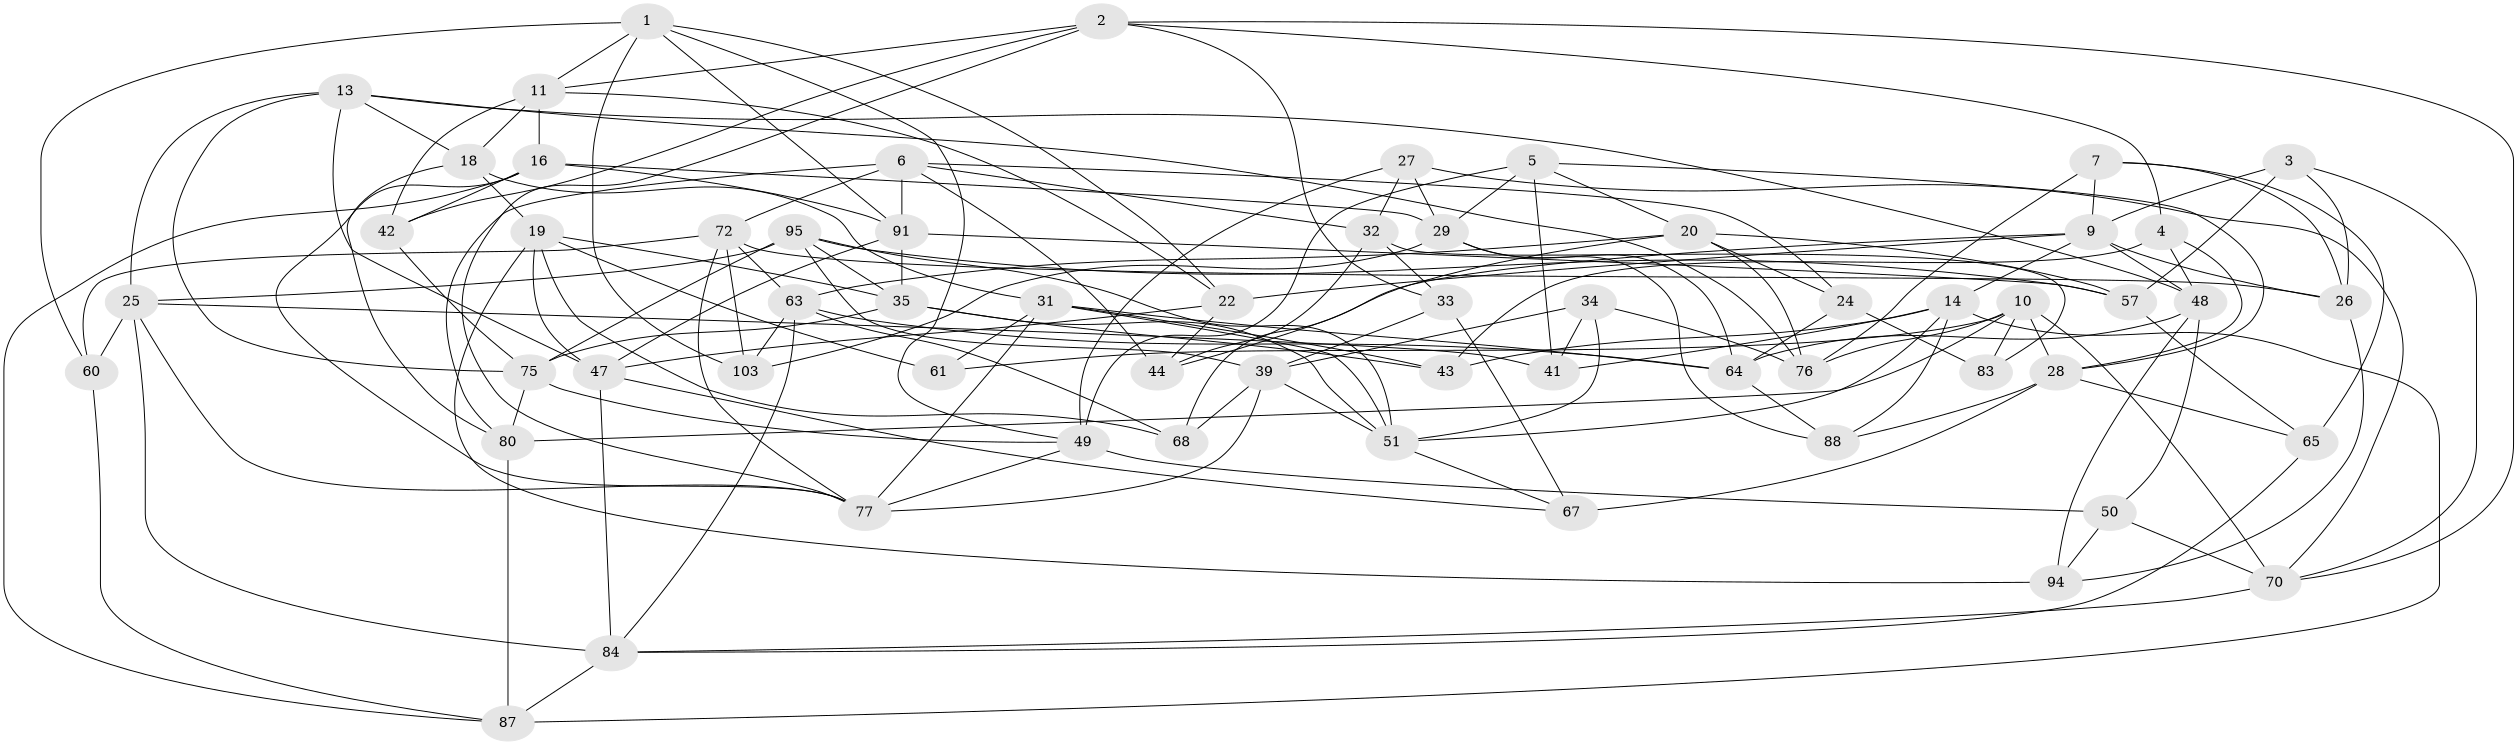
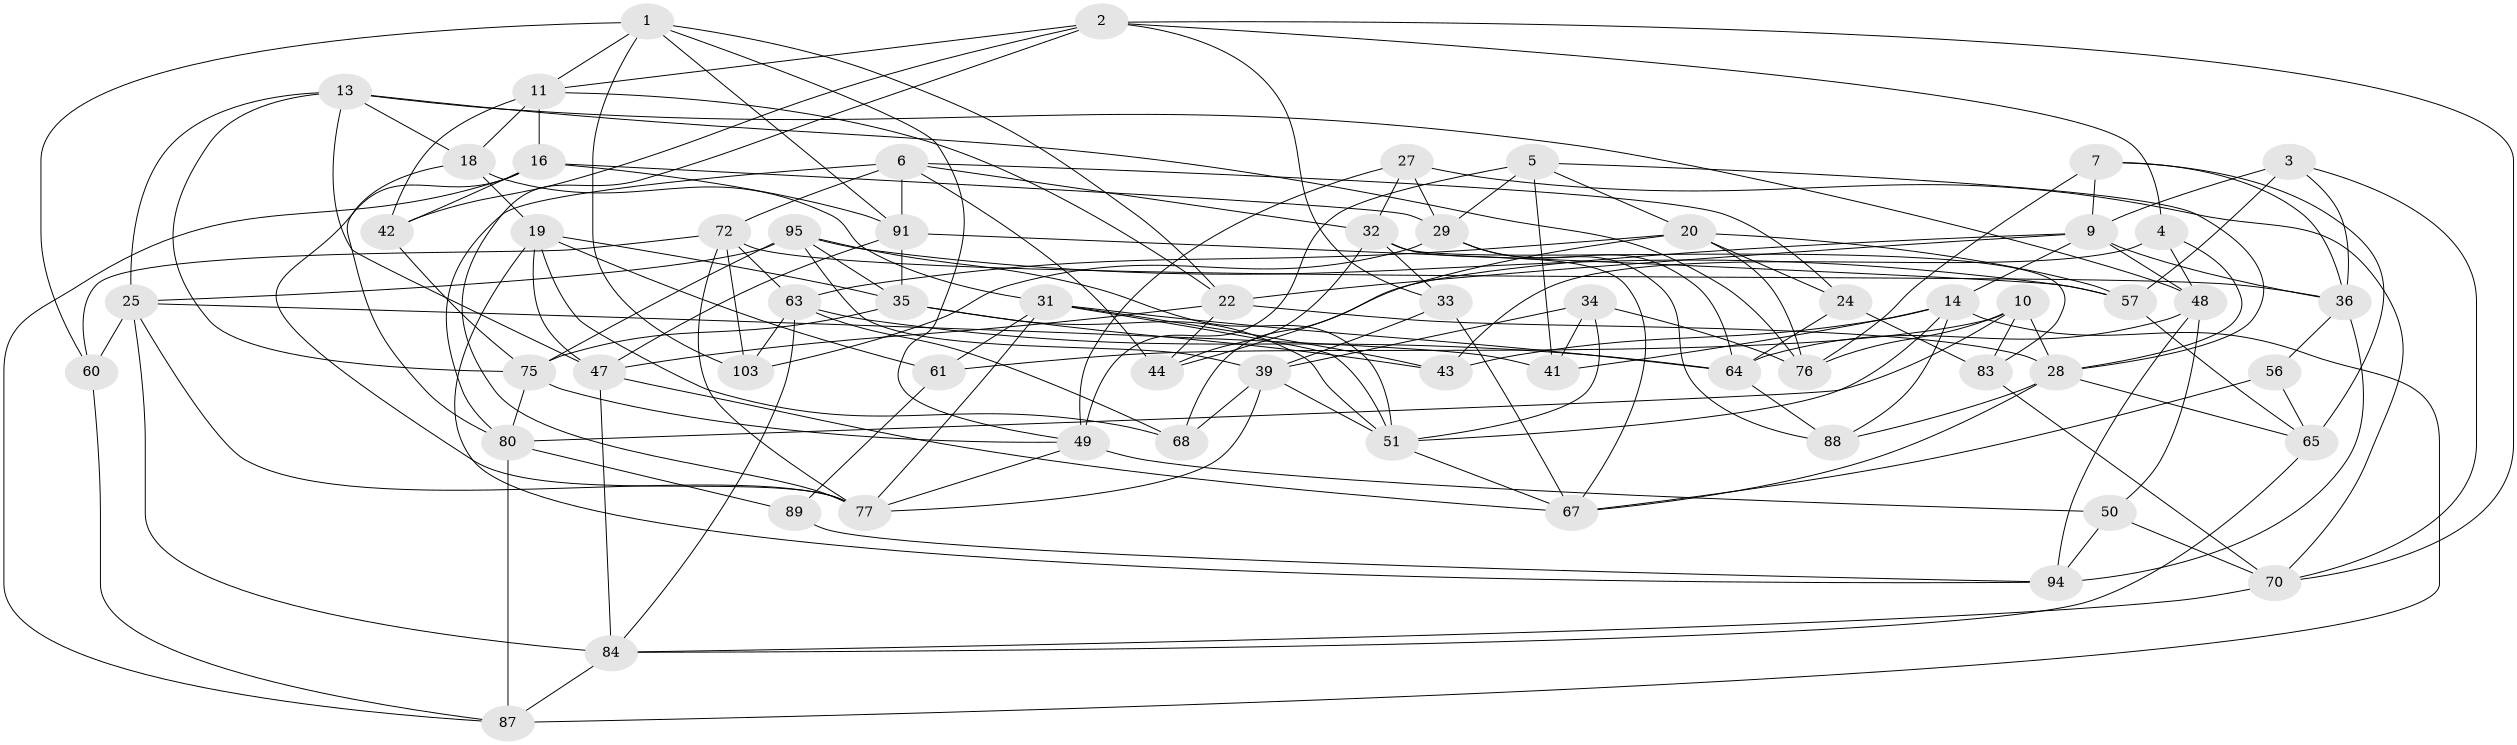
none -> (1629, 291)
(2345, 302) -> (2345, 302)
none -> (1626, 326)
none -> (2275, 372)
(2162, 432) -> (2130, 478)
none -> (795, 513)
